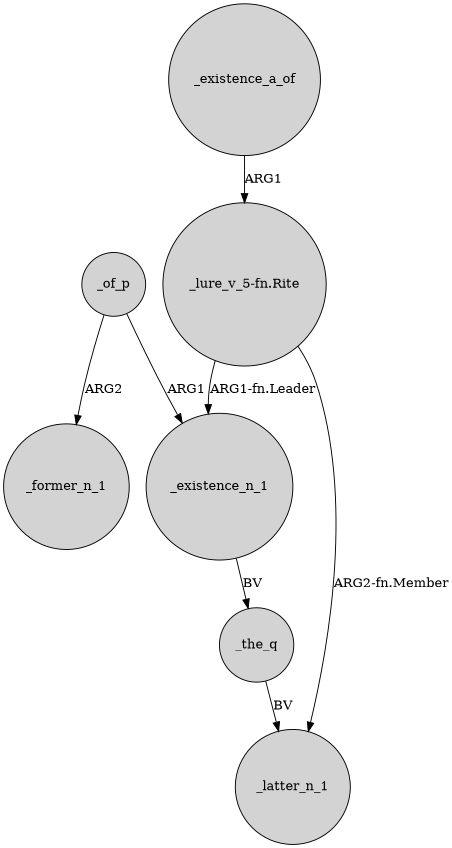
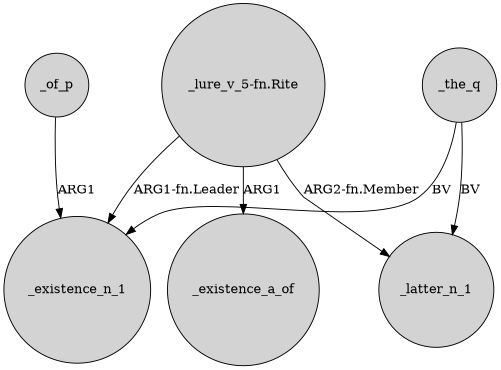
(245, 175) -> (243, 186)
(66, 487) -> none
(241, 579) -> (308, 211)
